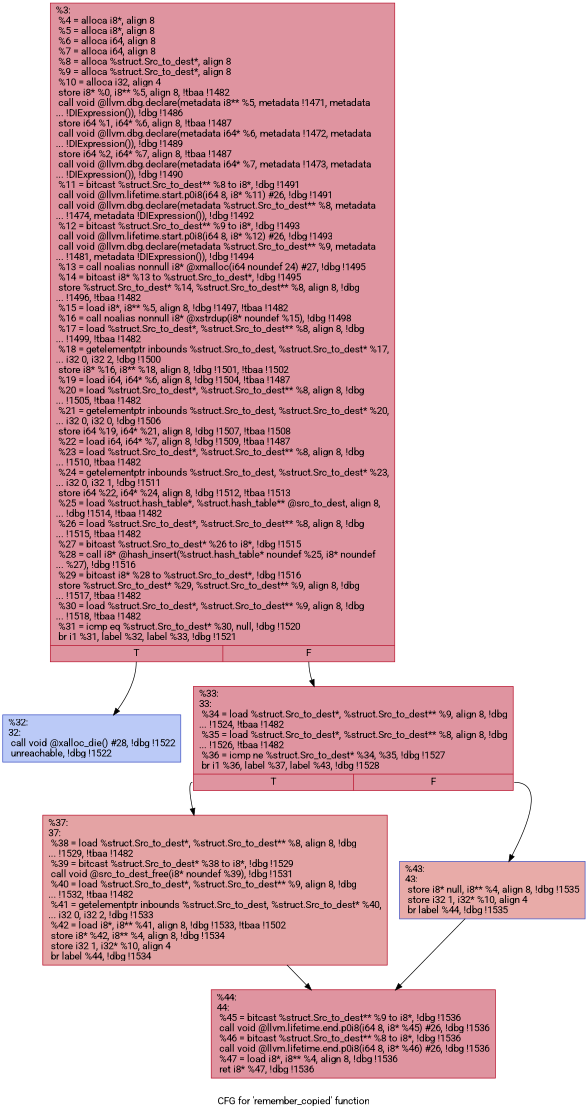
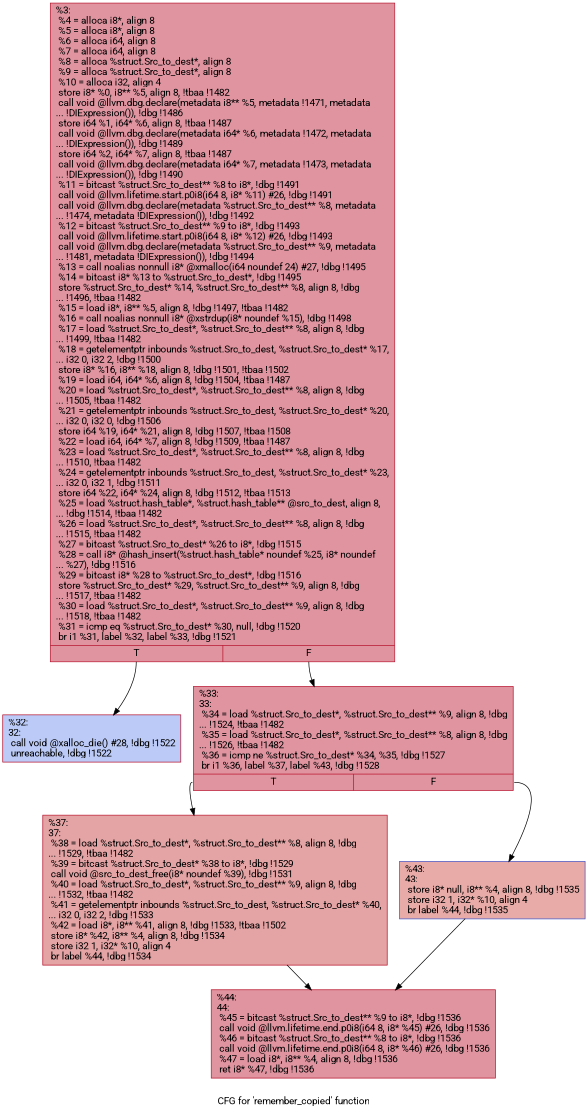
(92, 738) -> (92, 738)
